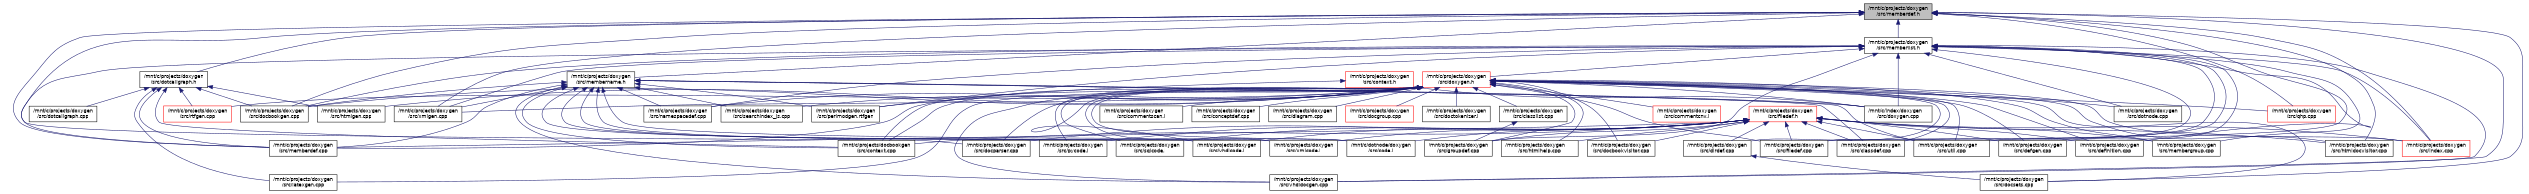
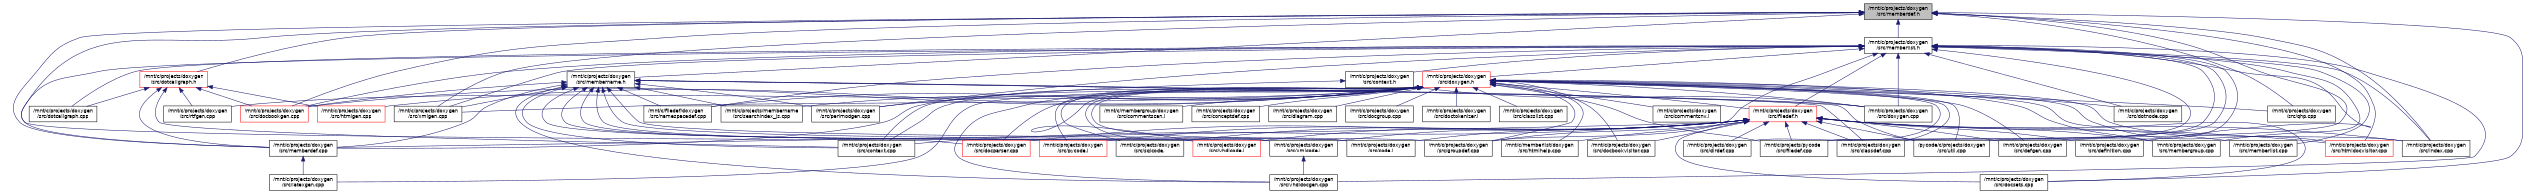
none -> (961, 50)
none -> (1580, 57)
(174, 80) -> (174, 80)
(1379, 80) -> (1379, 80)
none -> (1838, 81)
(1795, 89) -> (1597, 93)
(198, 114) -> (198, 114)
(274, 114) -> (274, 114)
(351, 114) -> (351, 114)
(678, 114) -> (678, 114)
(762, 114) -> (762, 114)
(846, 114) -> (846, 114)
(1141, 114) -> (1141, 114)
(1379, 114) -> (1379, 114)
(1687, 114) -> (1687, 114)
(1898, 114) -> (1898, 114)
(2302, 114) -> (2302, 114)
(1493, 132) -> (1010, 136)
(2502, 135) -> (1304, 168)
(876, 148) -> (876, 148)
(996, 148) -> (996, 148)
(1073, 148) -> (1073, 148)
(1227, 148) -> (1227, 148)
(1381, 148) -> (1381, 148)
(1540, 148) -> (1540, 148)
(1794, 148) -> (1794, 148)
(1952, 148) -> (1952, 148)
none -> (2263, 148)
(2359, 148) -> (2359, 148)
(2436, 148) -> (2436, 148)
(179, 157) -> (303, 168)
(1868, 170) -> (1746, 172)
